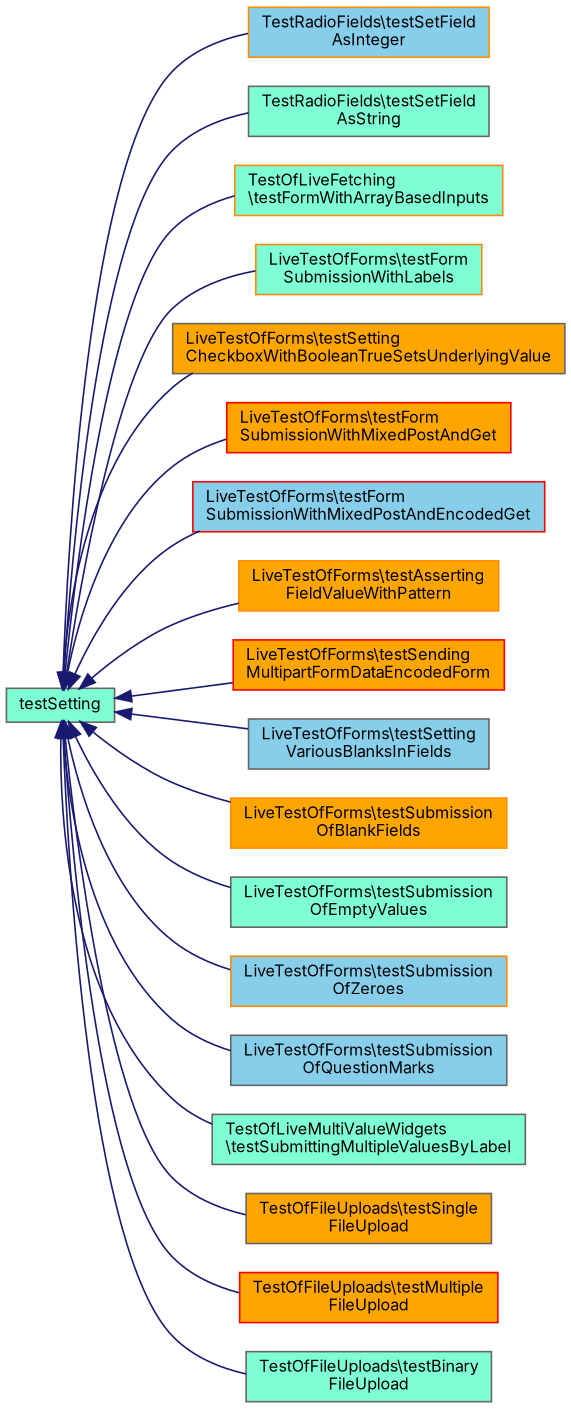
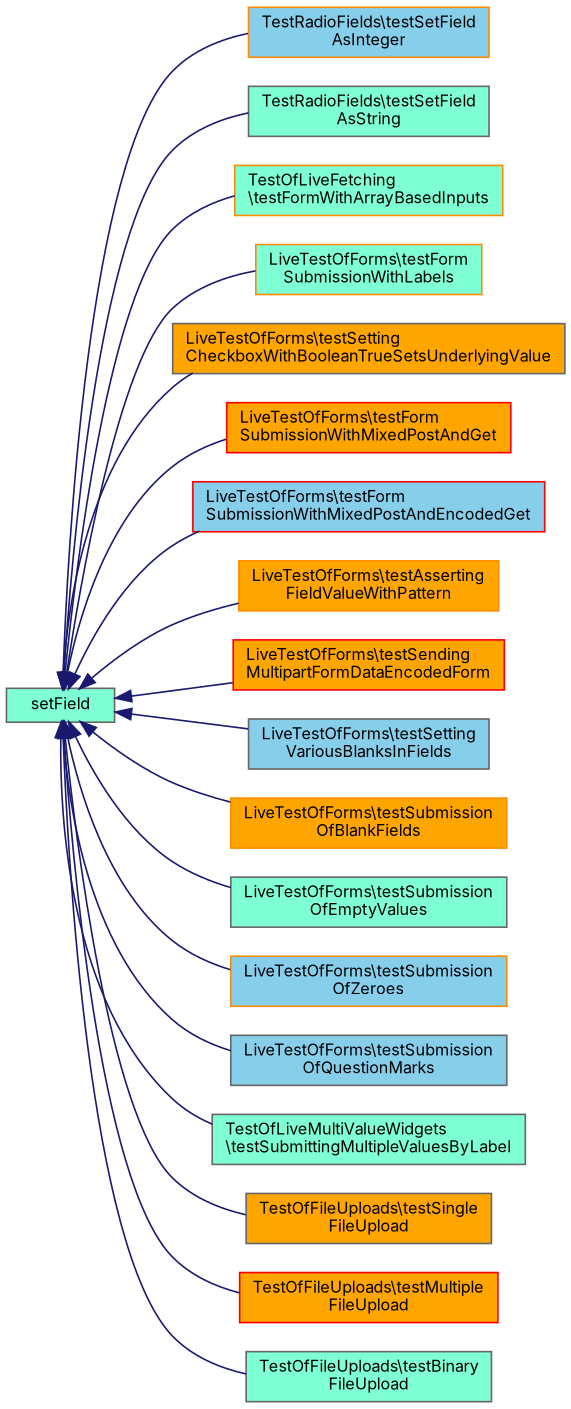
(61, 705) -> (61, 705)
